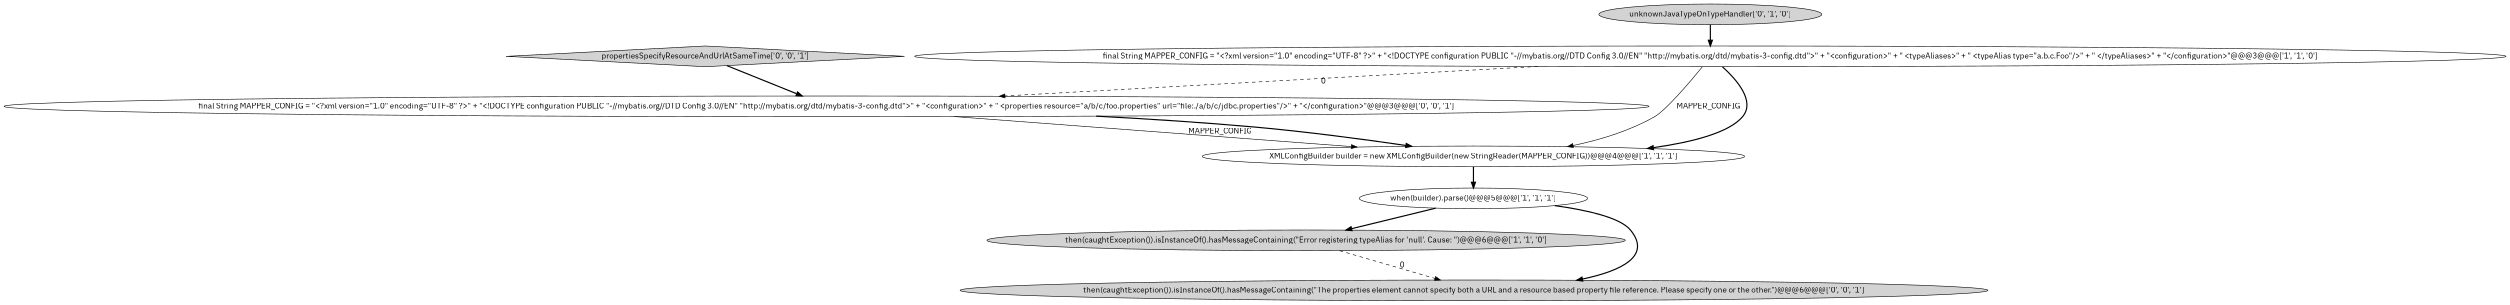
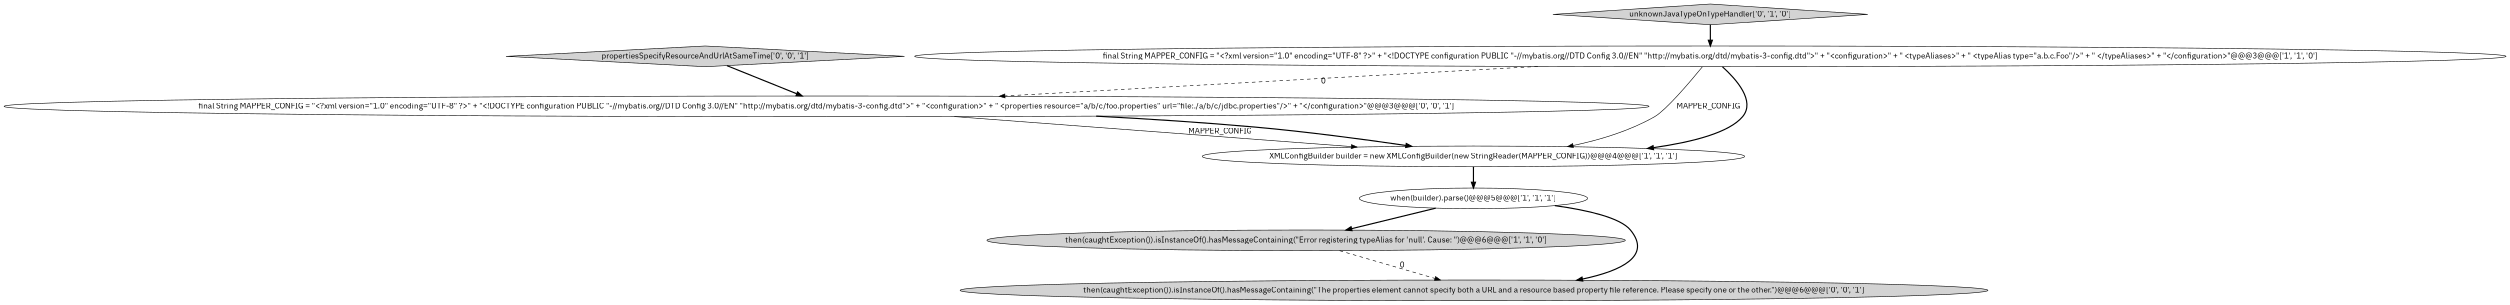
(1710, 14) -> (1710, 14)
